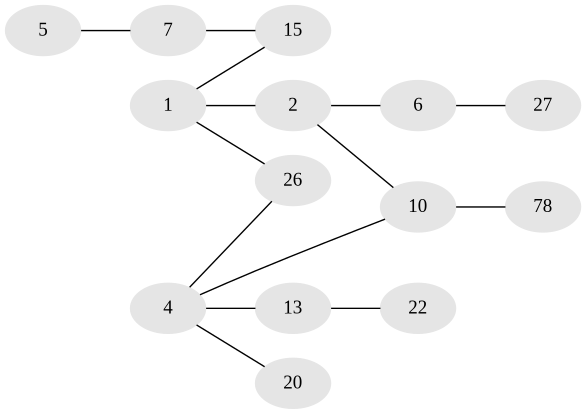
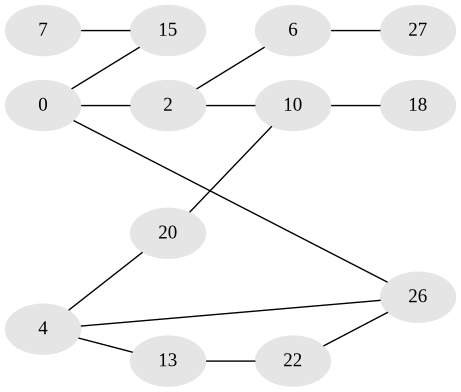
(43, 31) -> none
(168, 106) -> (43, 106)
(543, 207) -> (418, 106)
(292, 256) -> (231, 169)
none -> (356, 329)
